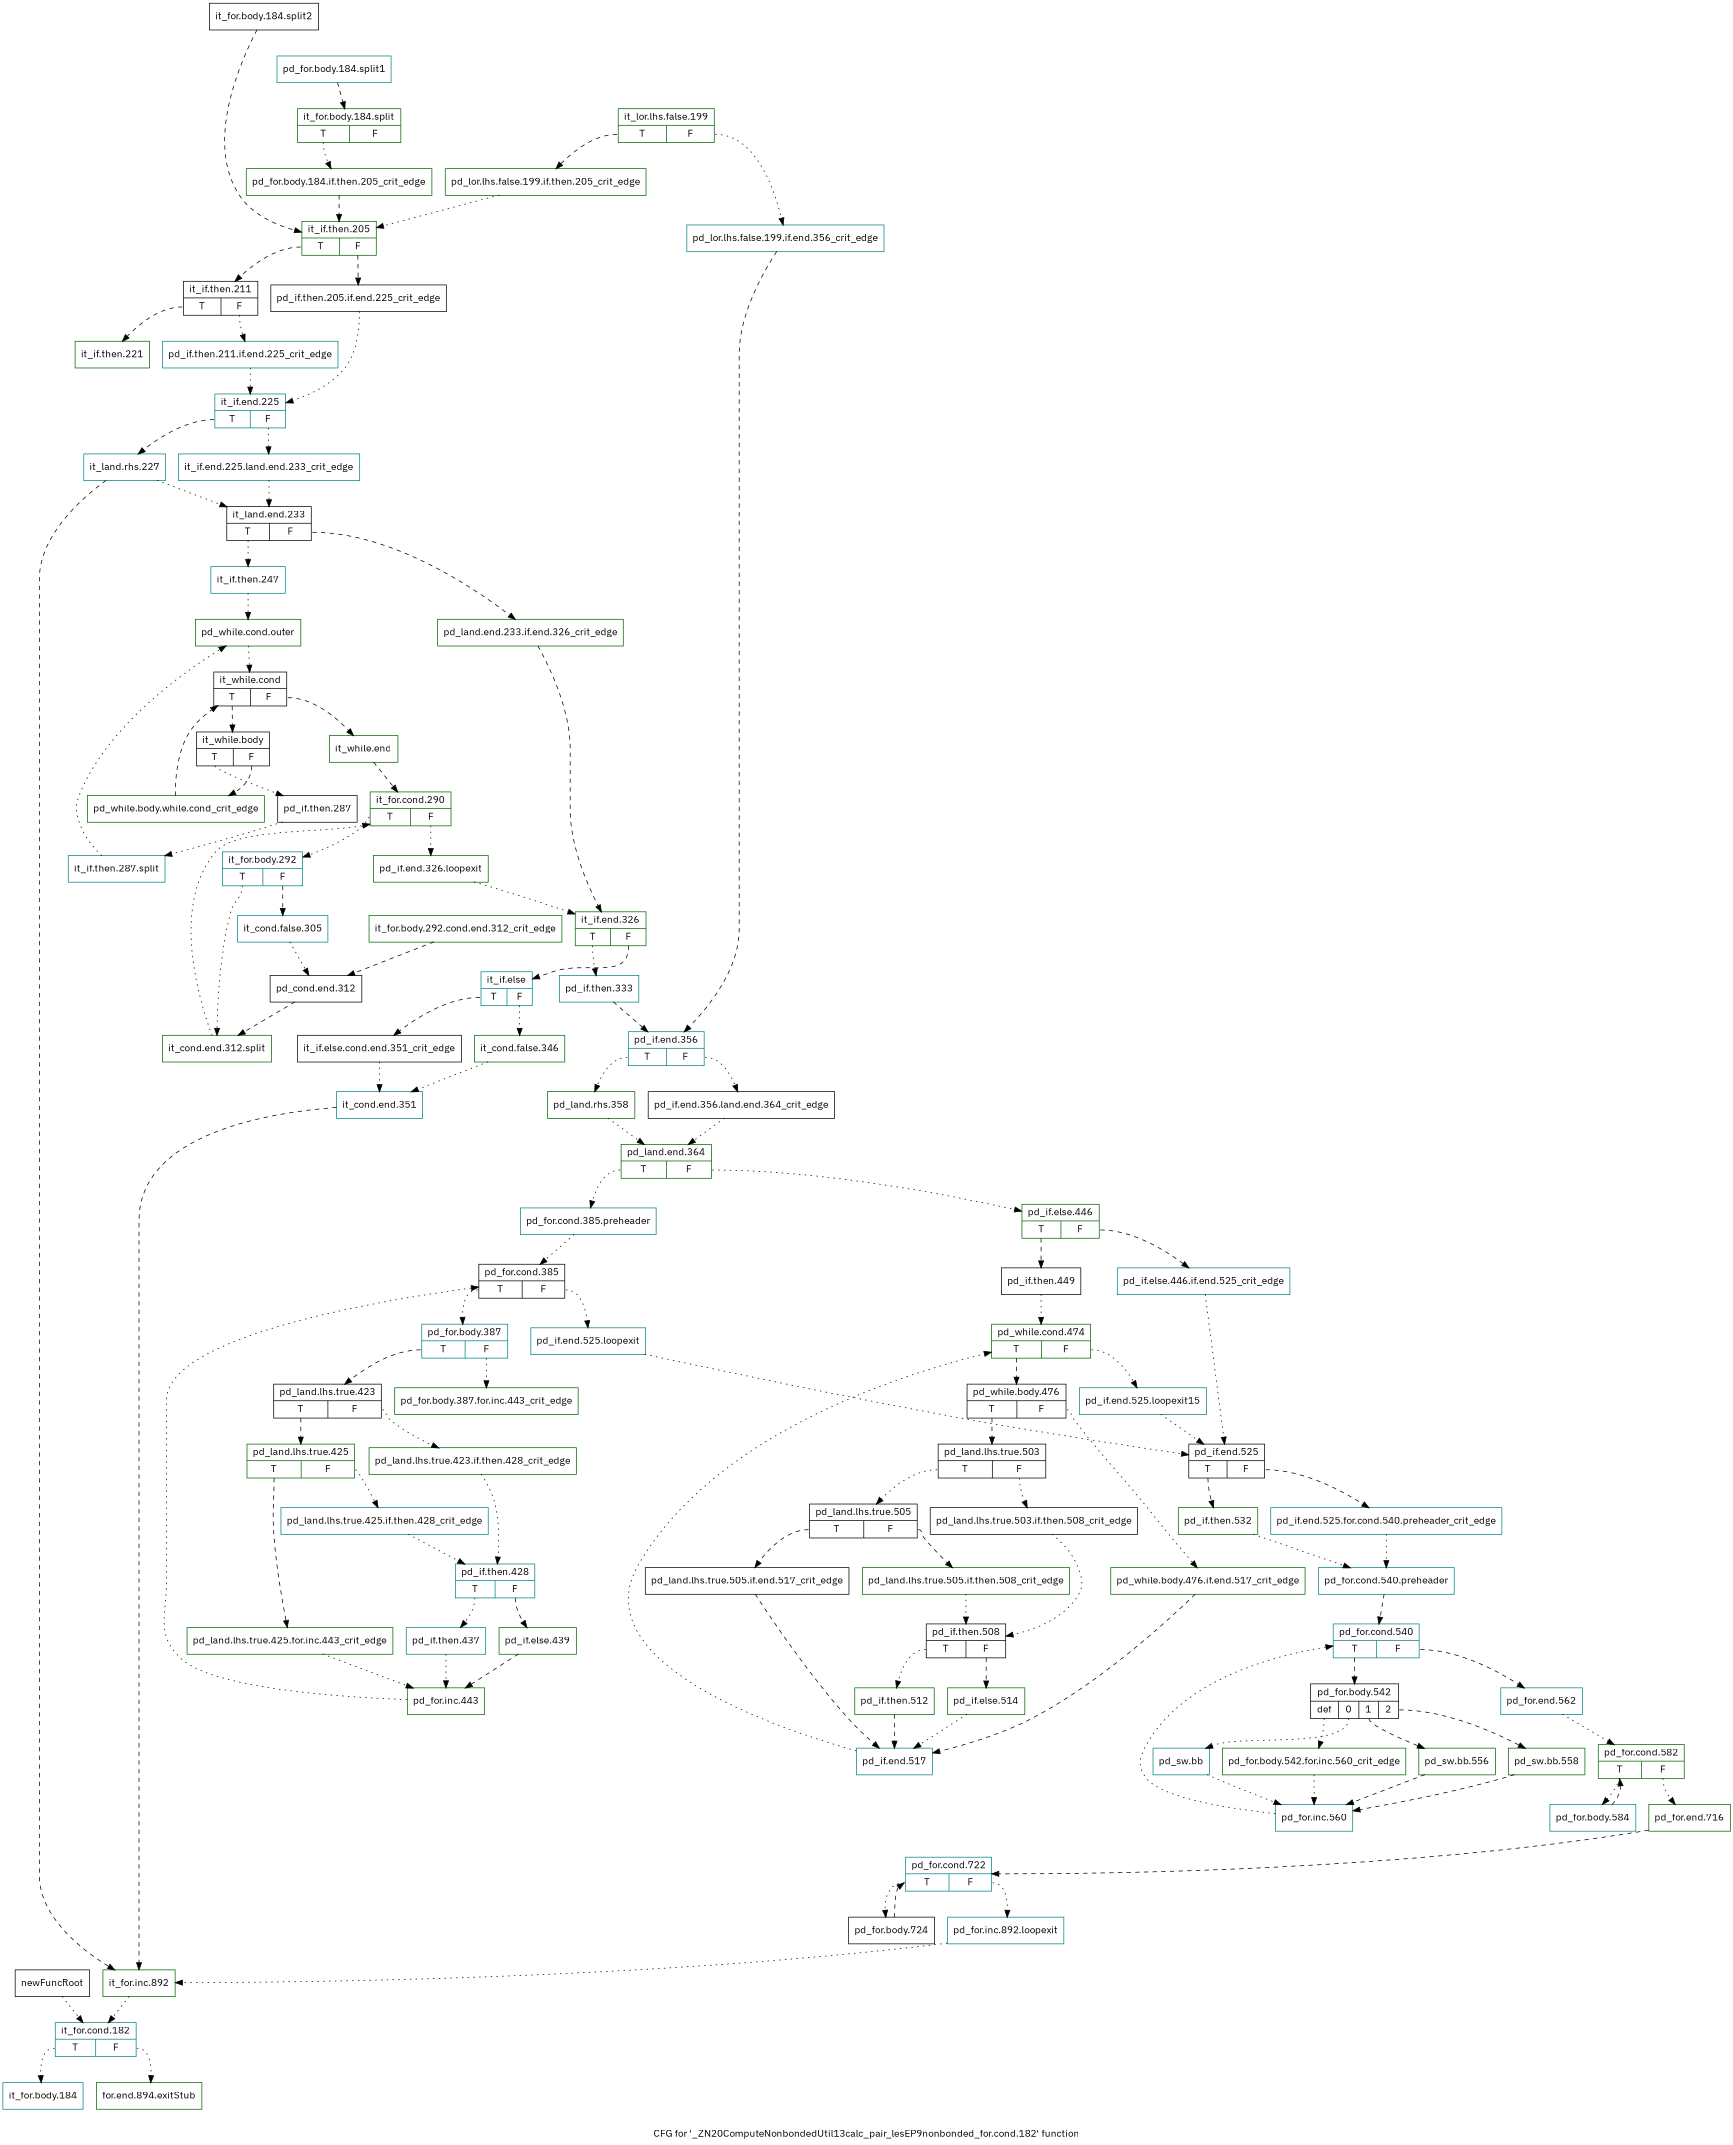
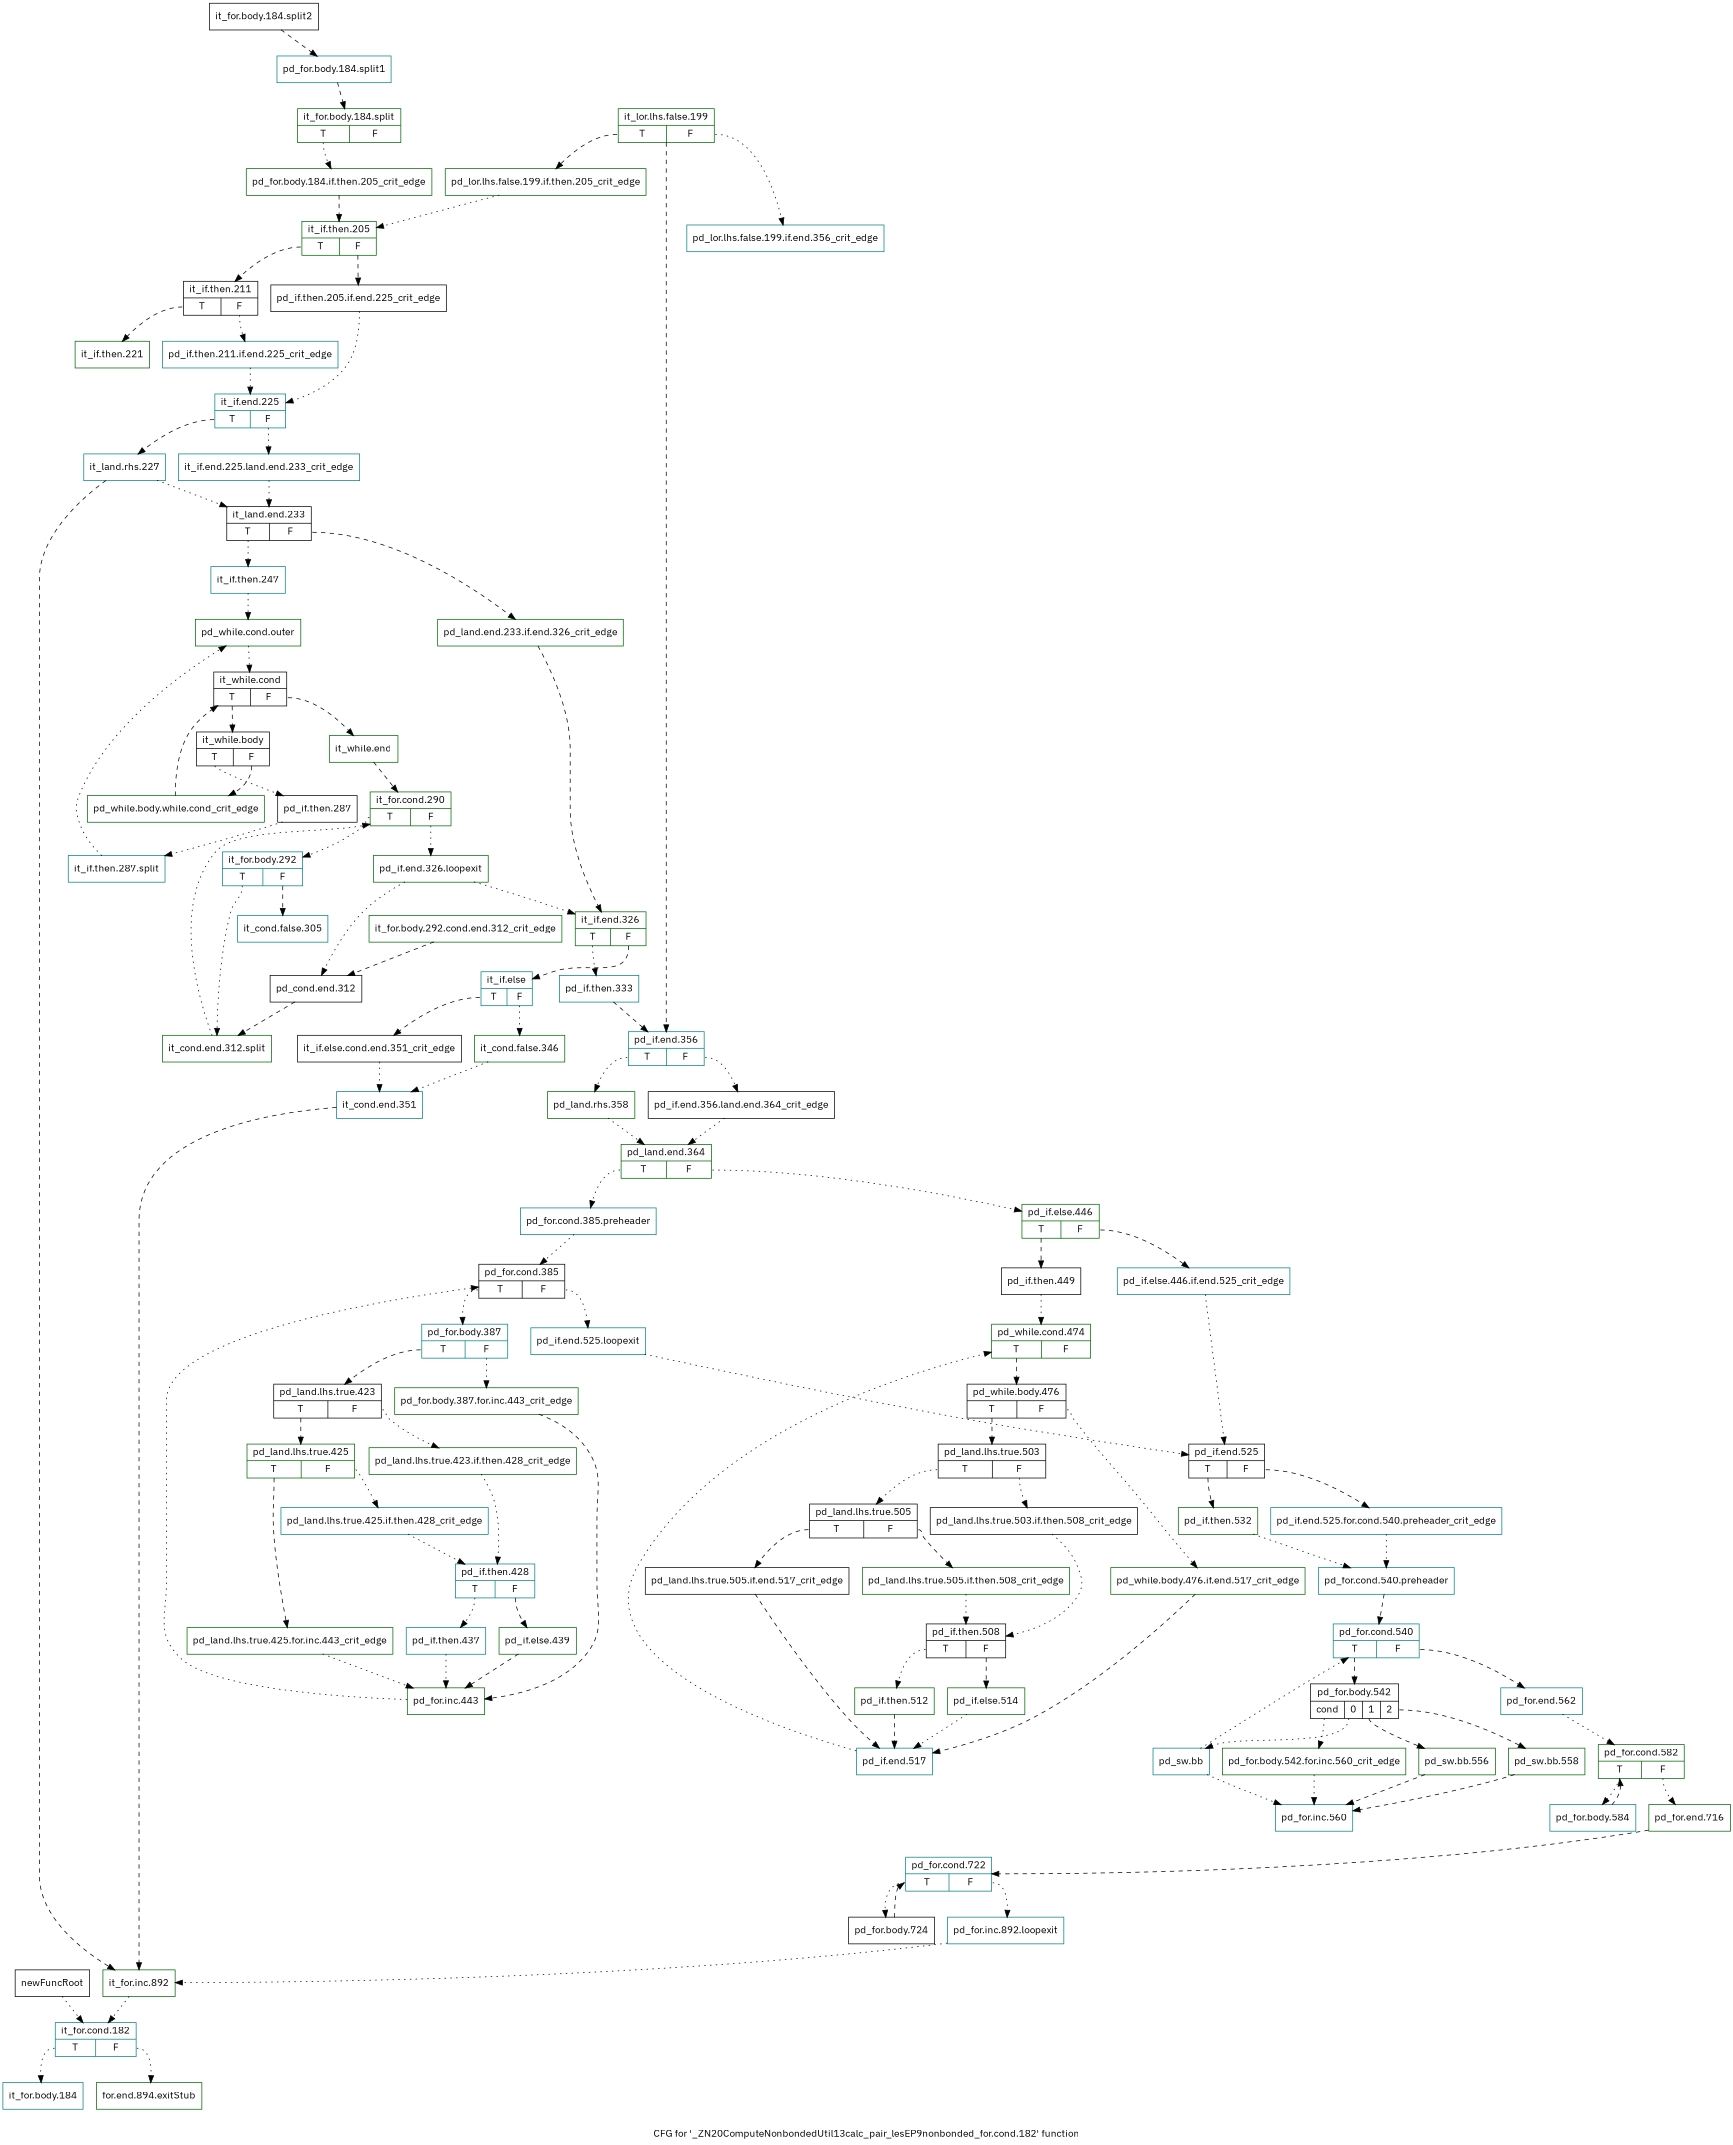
(225, 144) -> (296, 41)
(739, 642) -> (666, 583)
(298, 956) -> (357, 918)
(1143, 1401) -> none
none -> (597, 1575)
(1325, 1710) -> (1327, 1710)
(1158, 1729) -> (1271, 1704)
